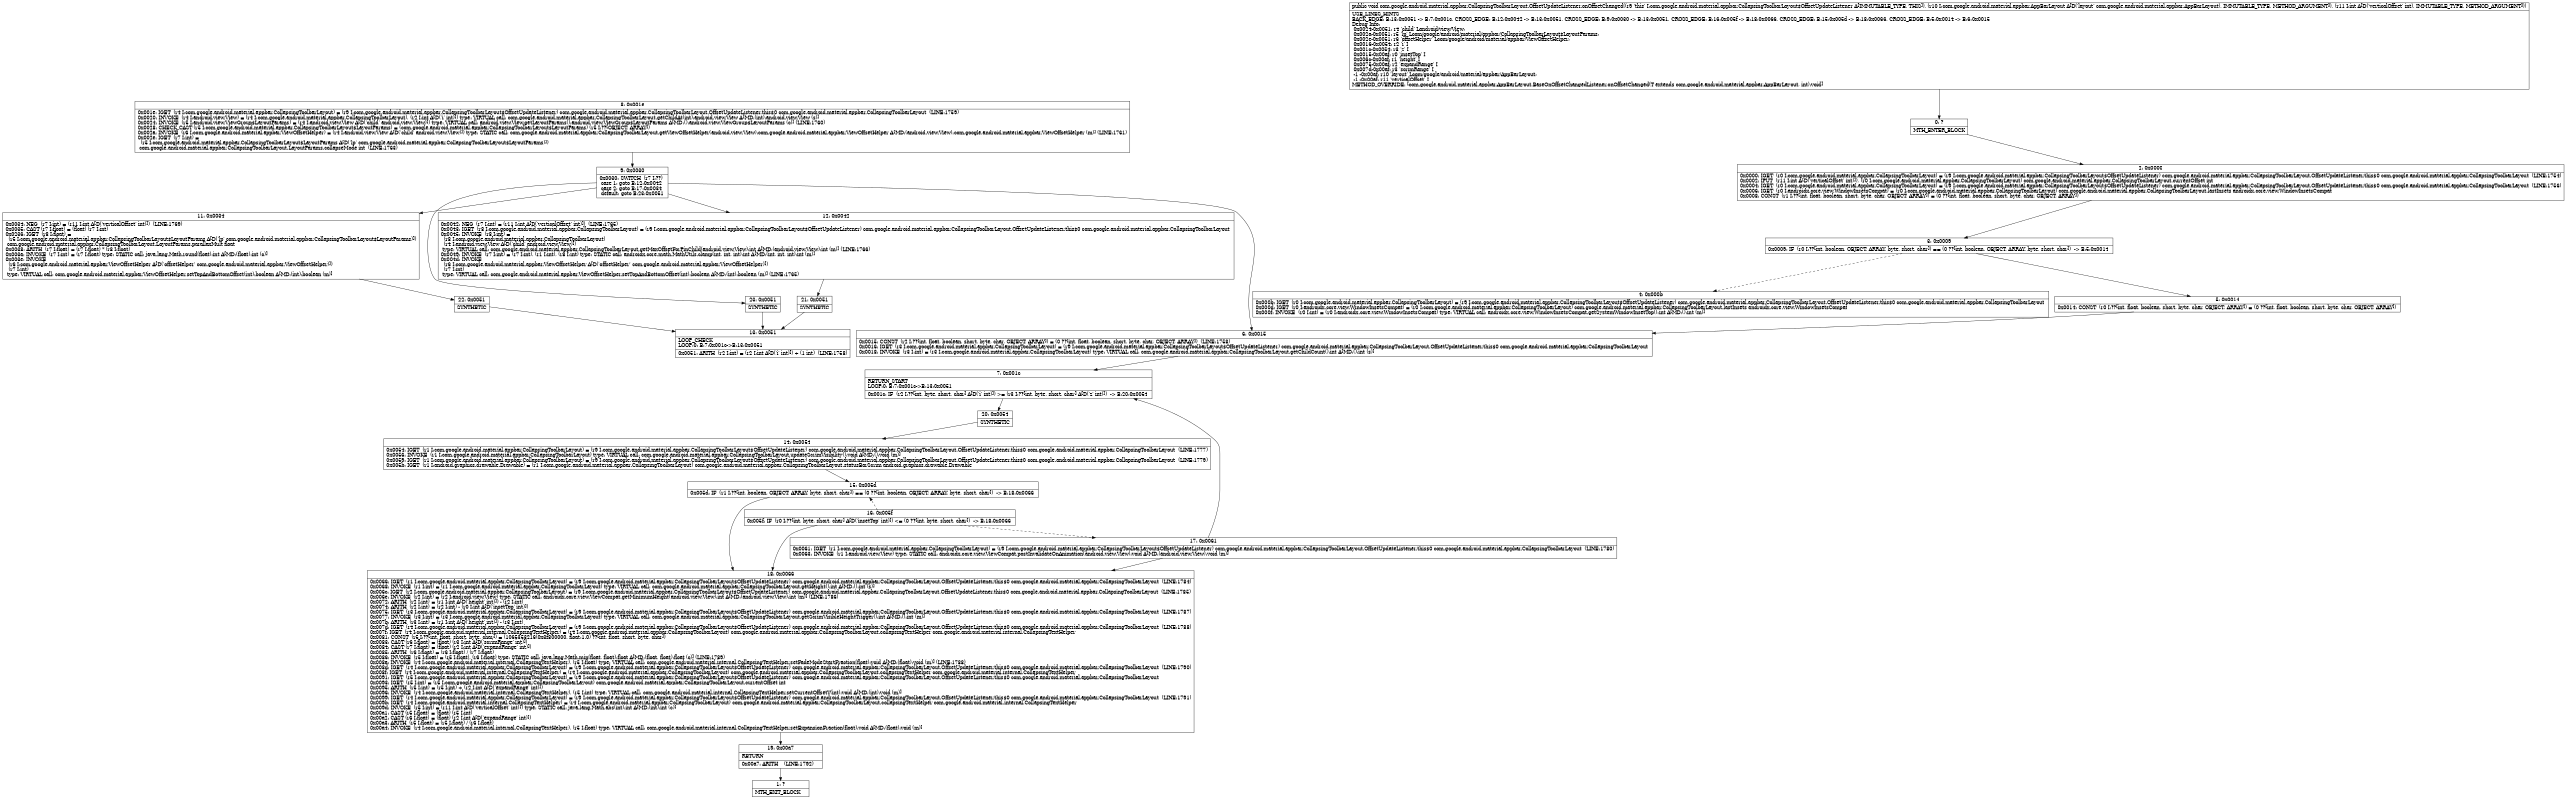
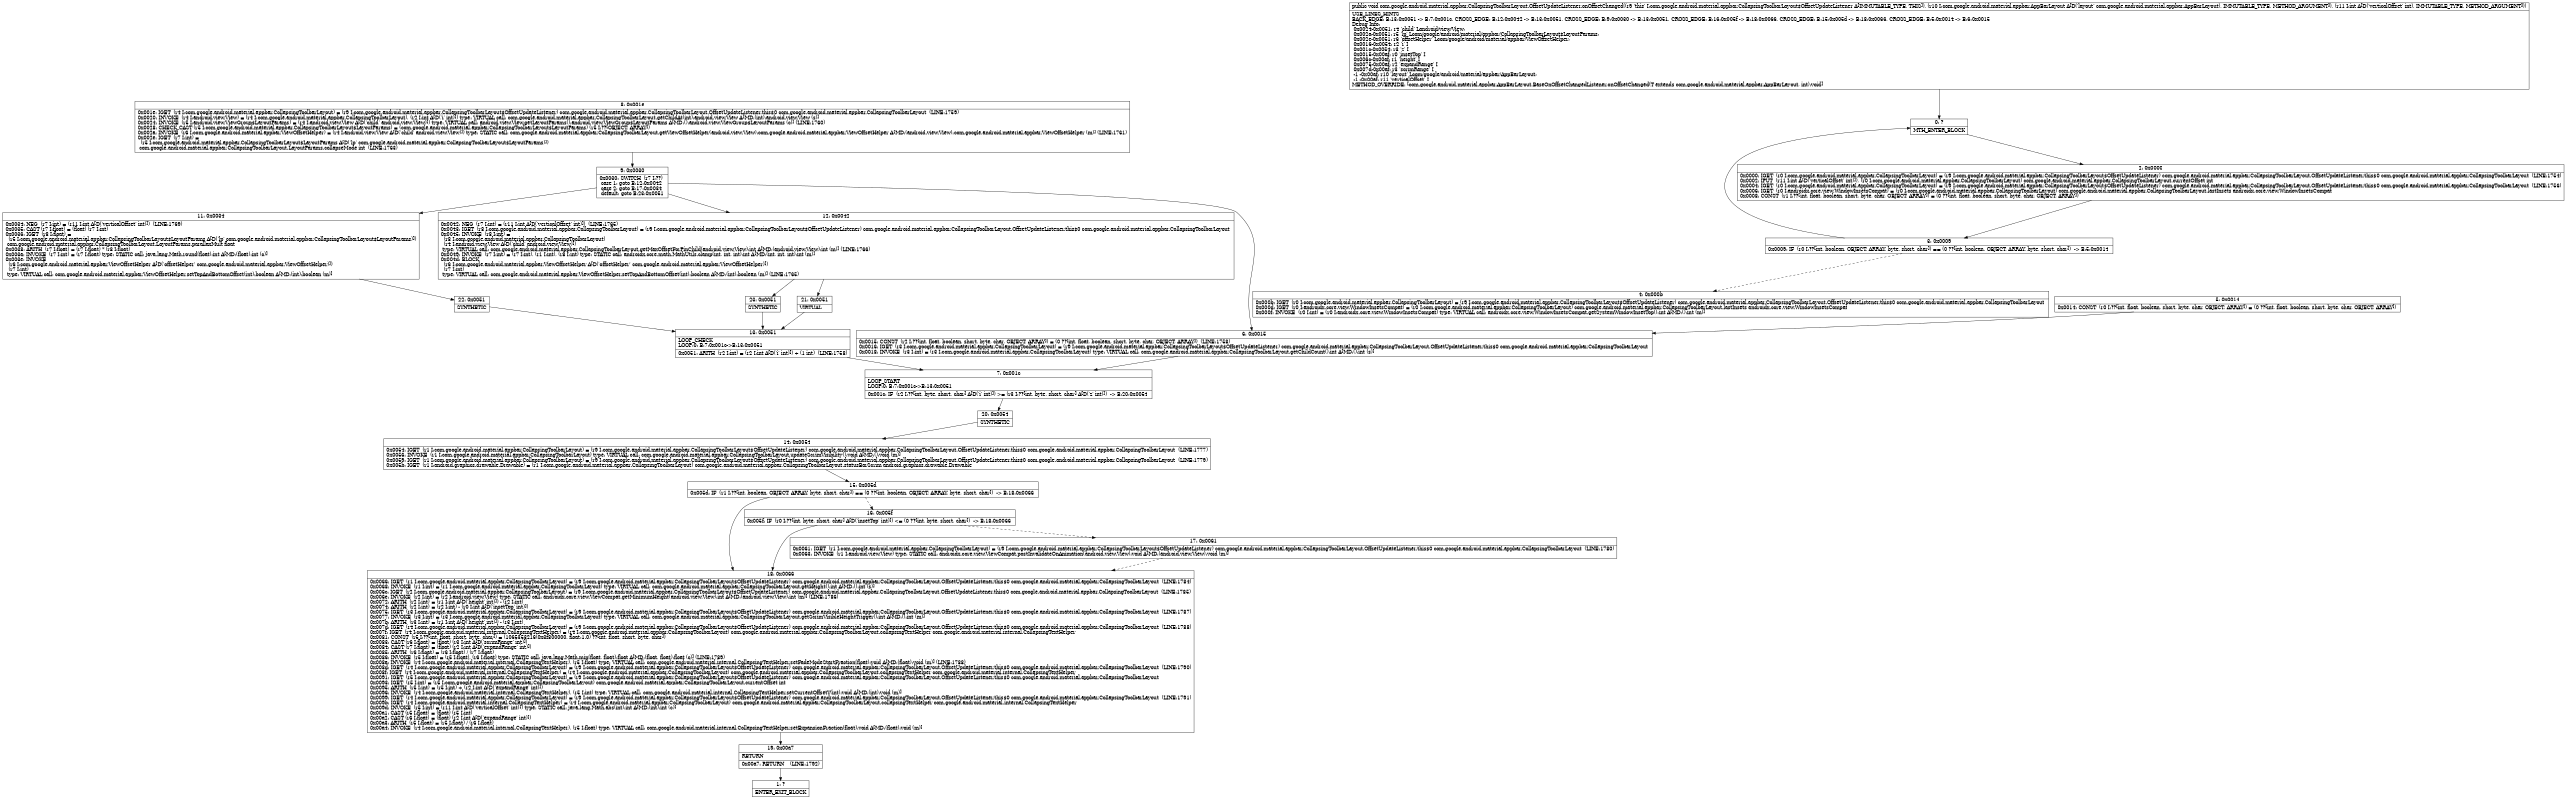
(39, 235) -> (39, 235)
(463, 260) -> (462, 260)
(2082, 275) -> (1741, 159)
(470, 286) -> (785, 287)
(815, 308) -> (811, 308)
(888, 381) -> (884, 381)
(1219, 445) -> (884, 364)
(874, 505) -> (868, 502)
(1139, 564) -> (1139, 564)
(778, 764) -> (781, 764)
(778, 793) -> (781, 793)
